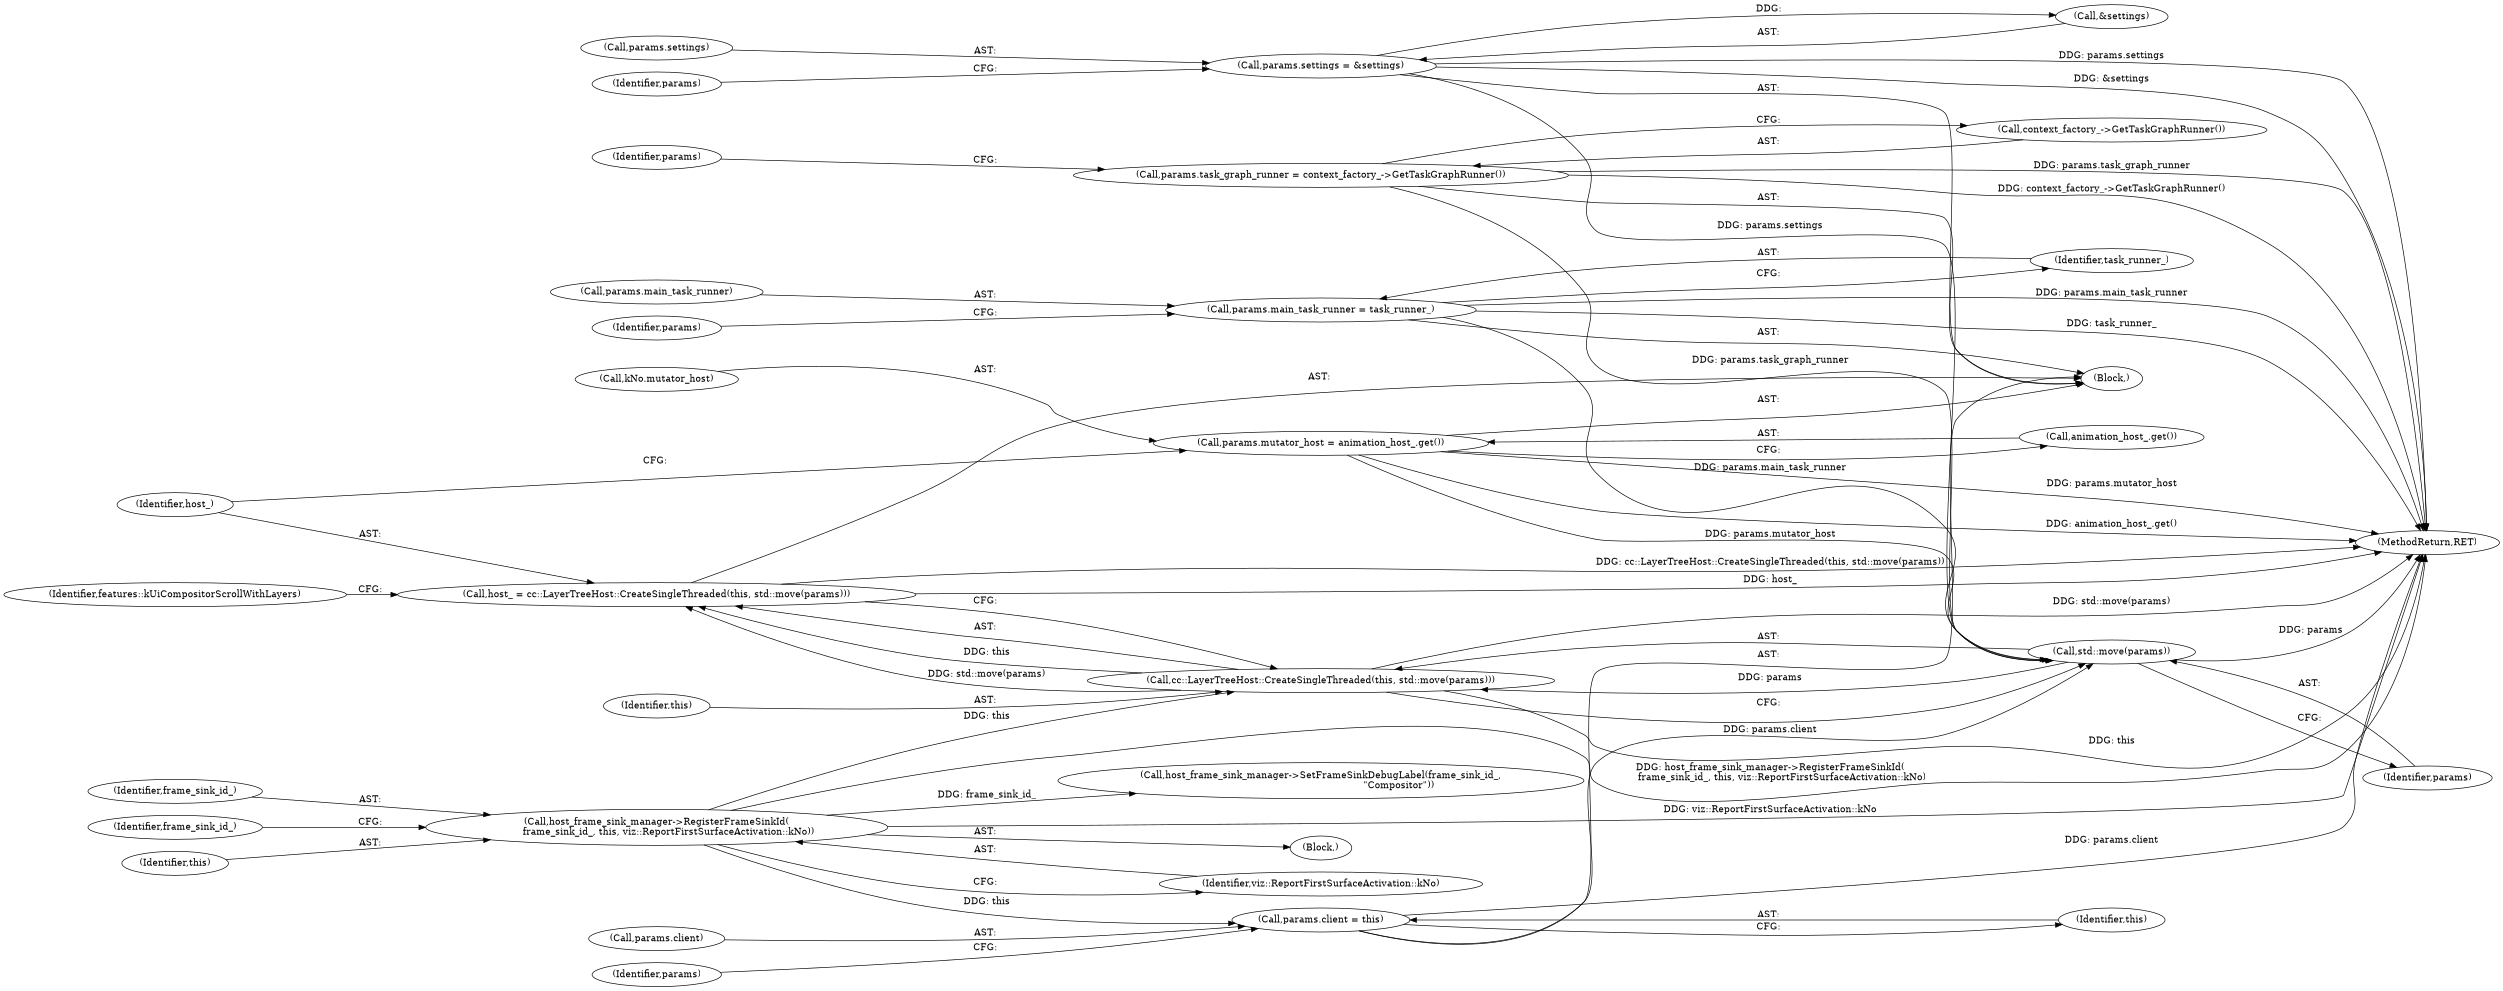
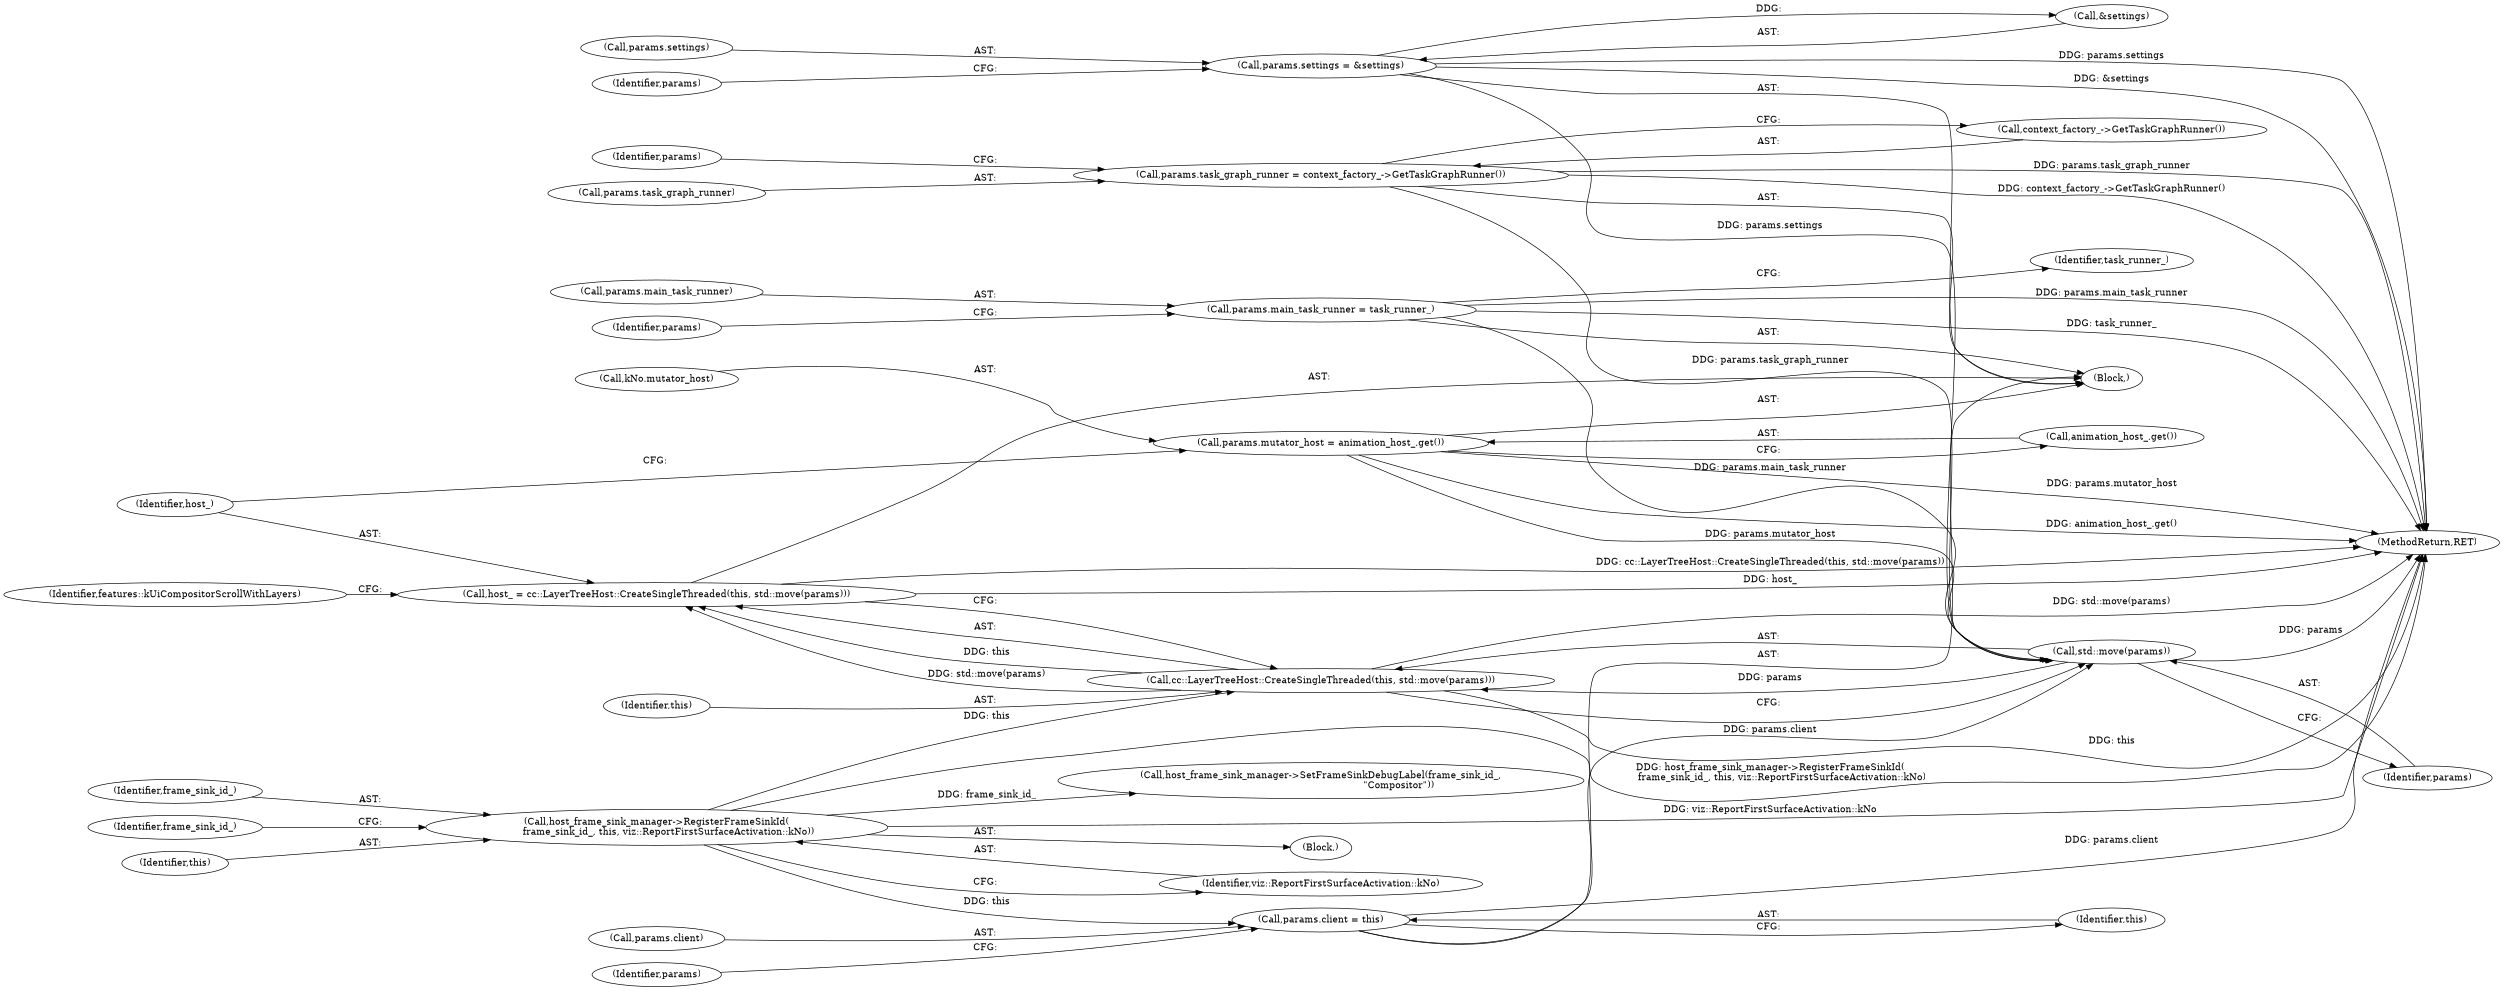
none -> (657, 193)
(1708, 262) -> none
